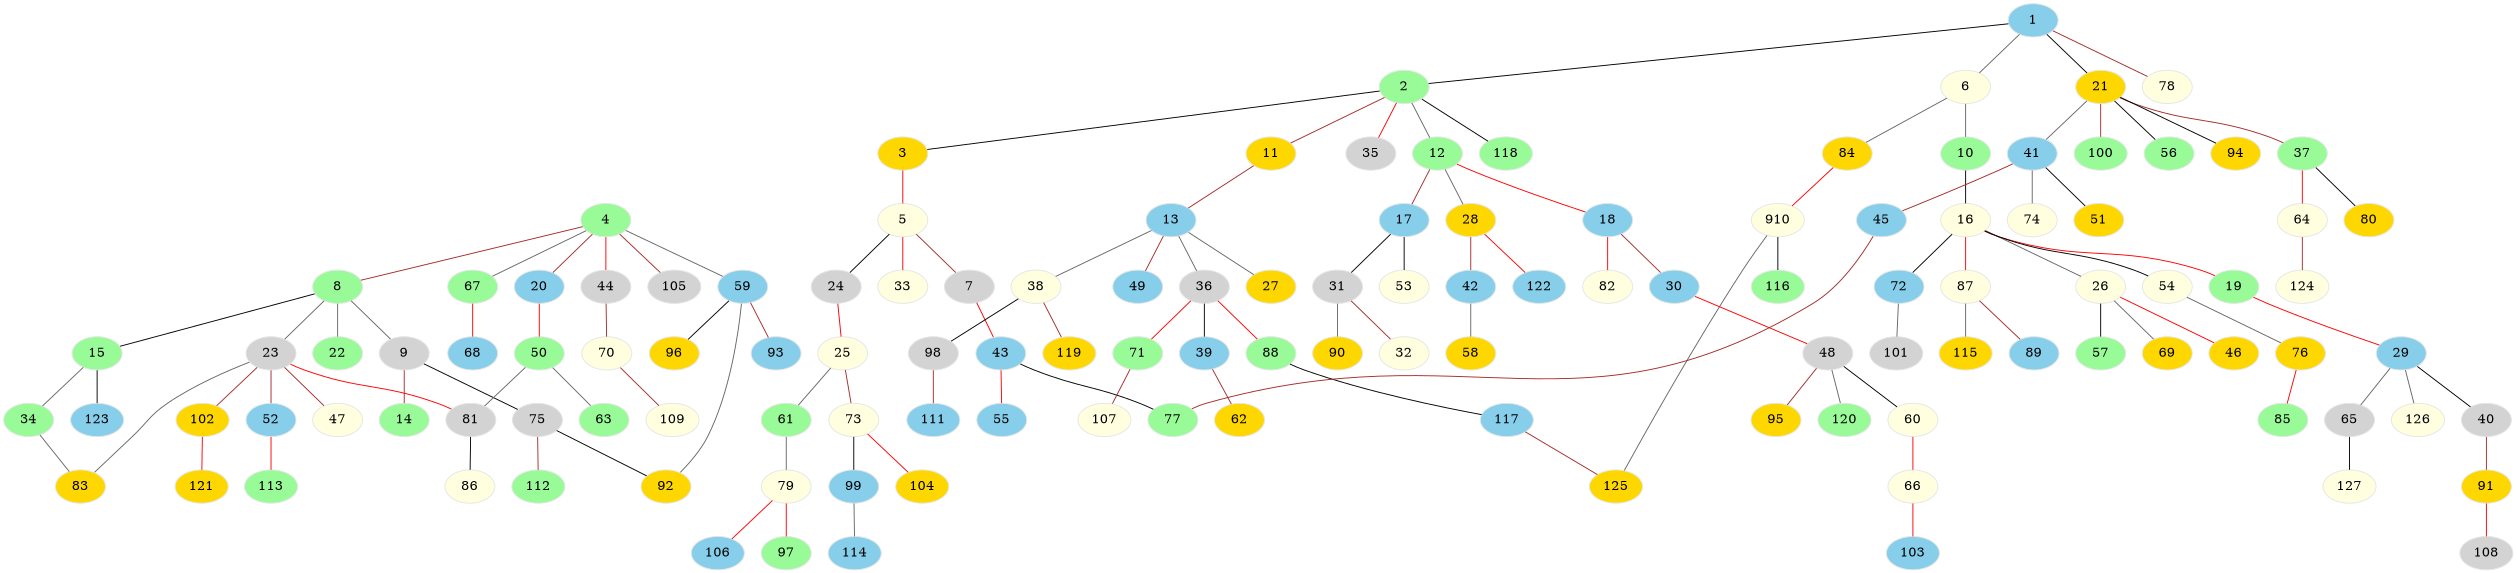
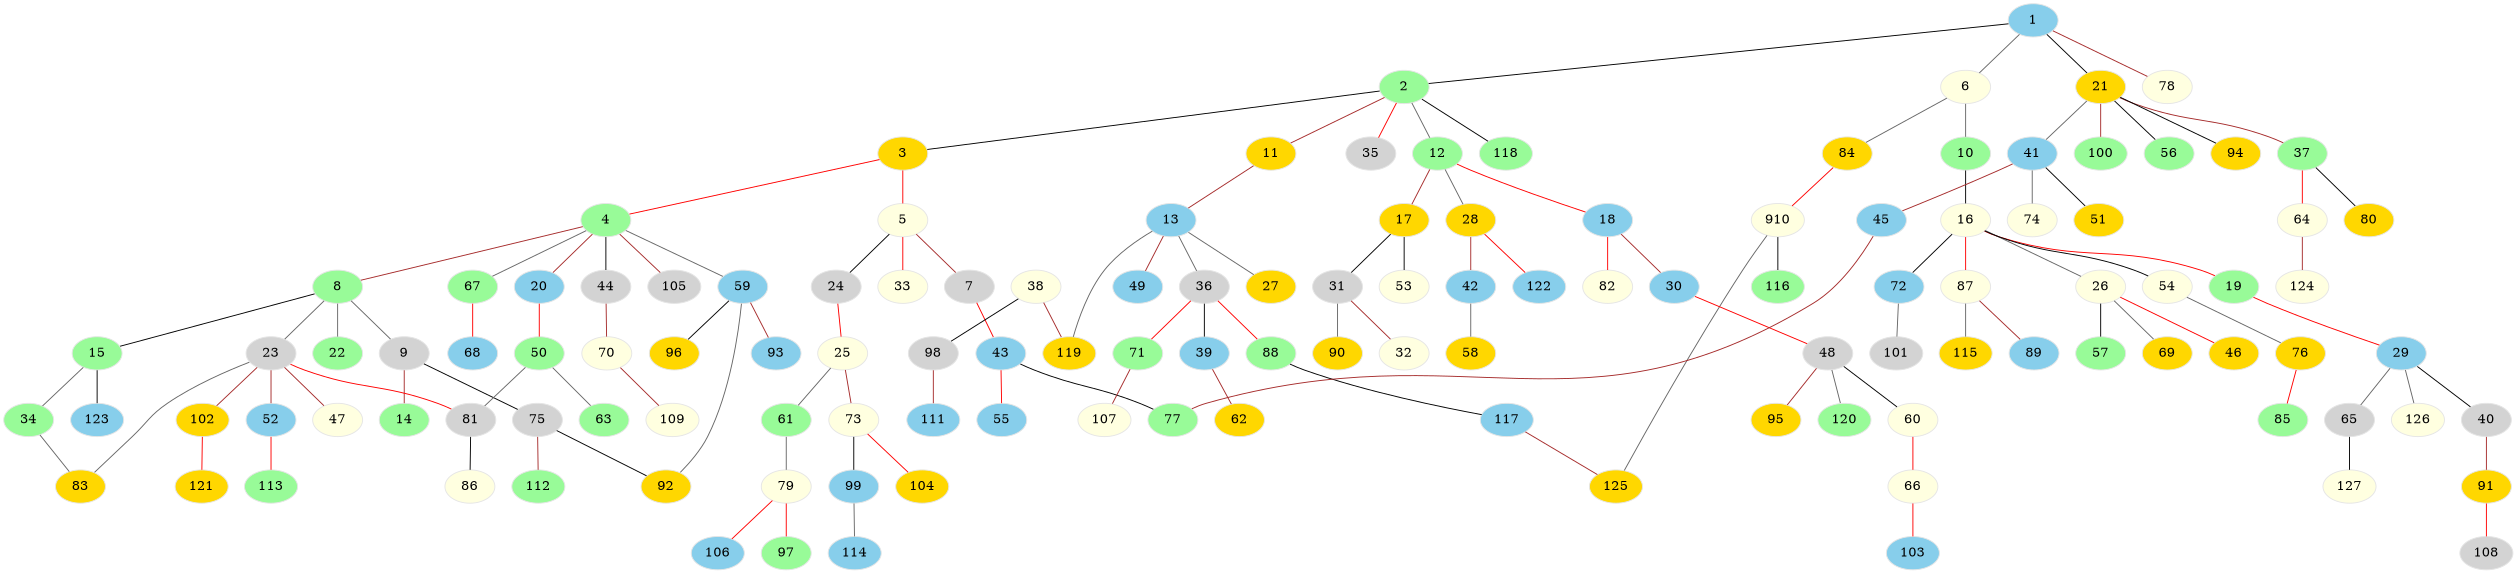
none -> (754, 187)
(1404, 220) -> (1404, 220)
(1104, 253) -> (1101, 275)
(606, 254) -> (606, 254)
